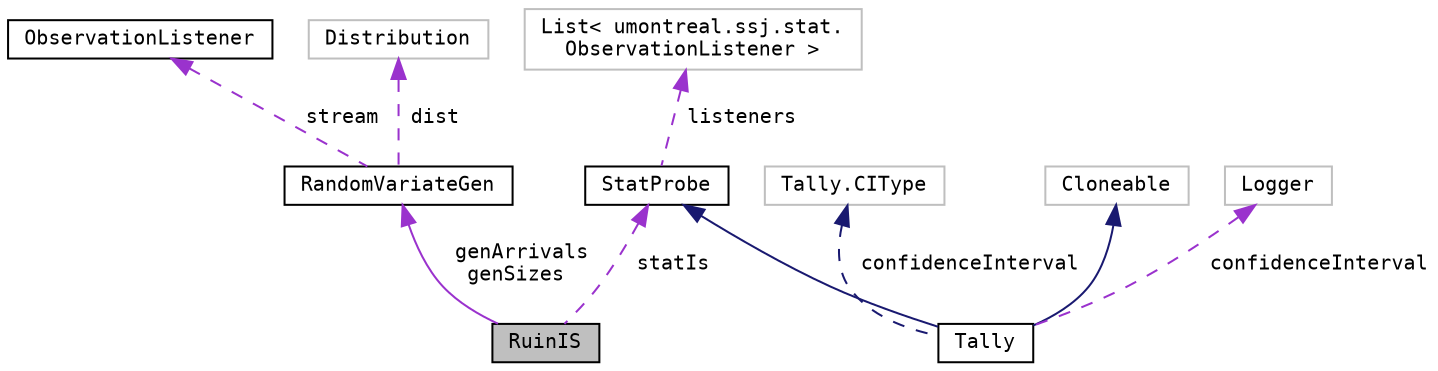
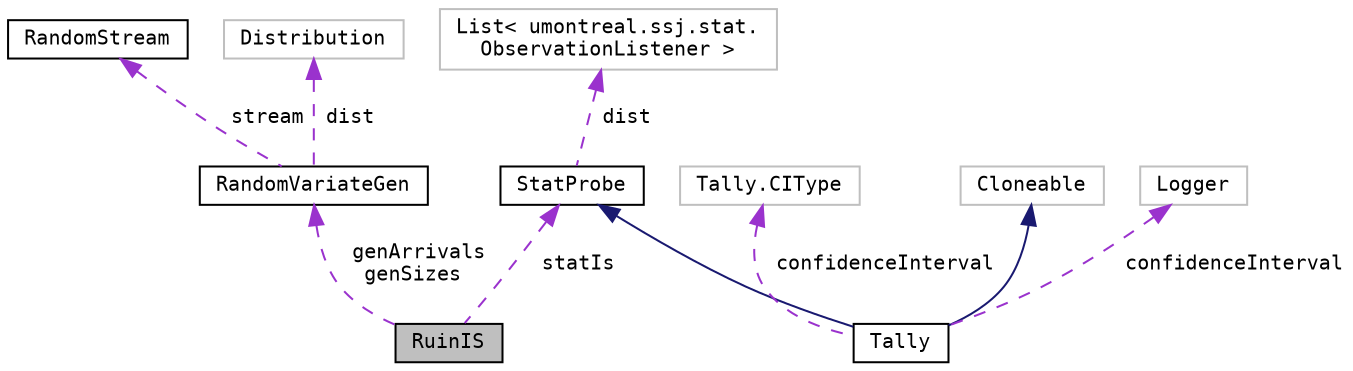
(140, 39) -> (98, 39)
(737, 118) -> (622, 118)
(844, 279) -> (760, 279)
(442, 285) -> (340, 287)
